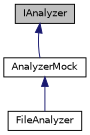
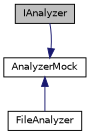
(39, 46) -> (51, 36)
